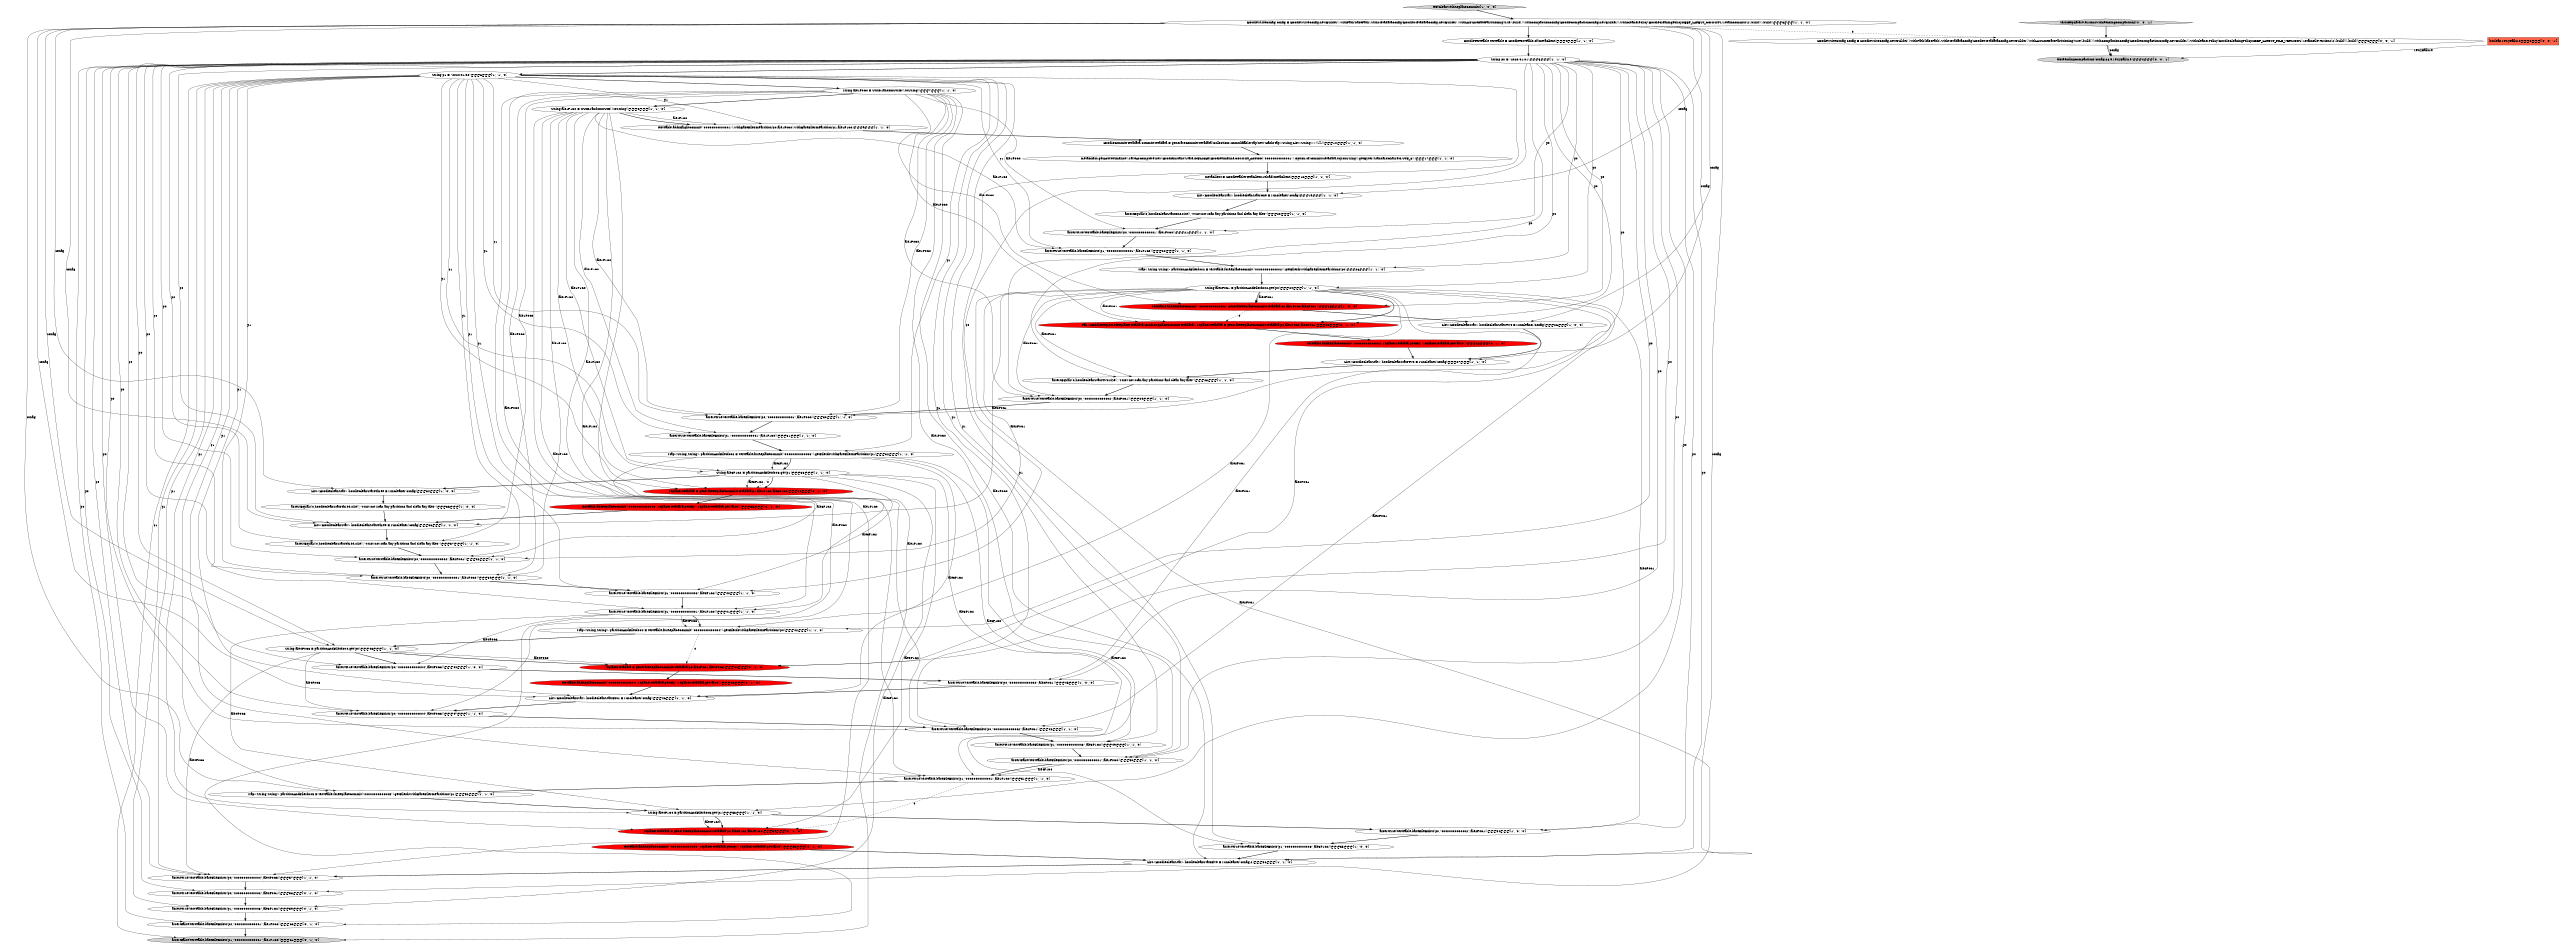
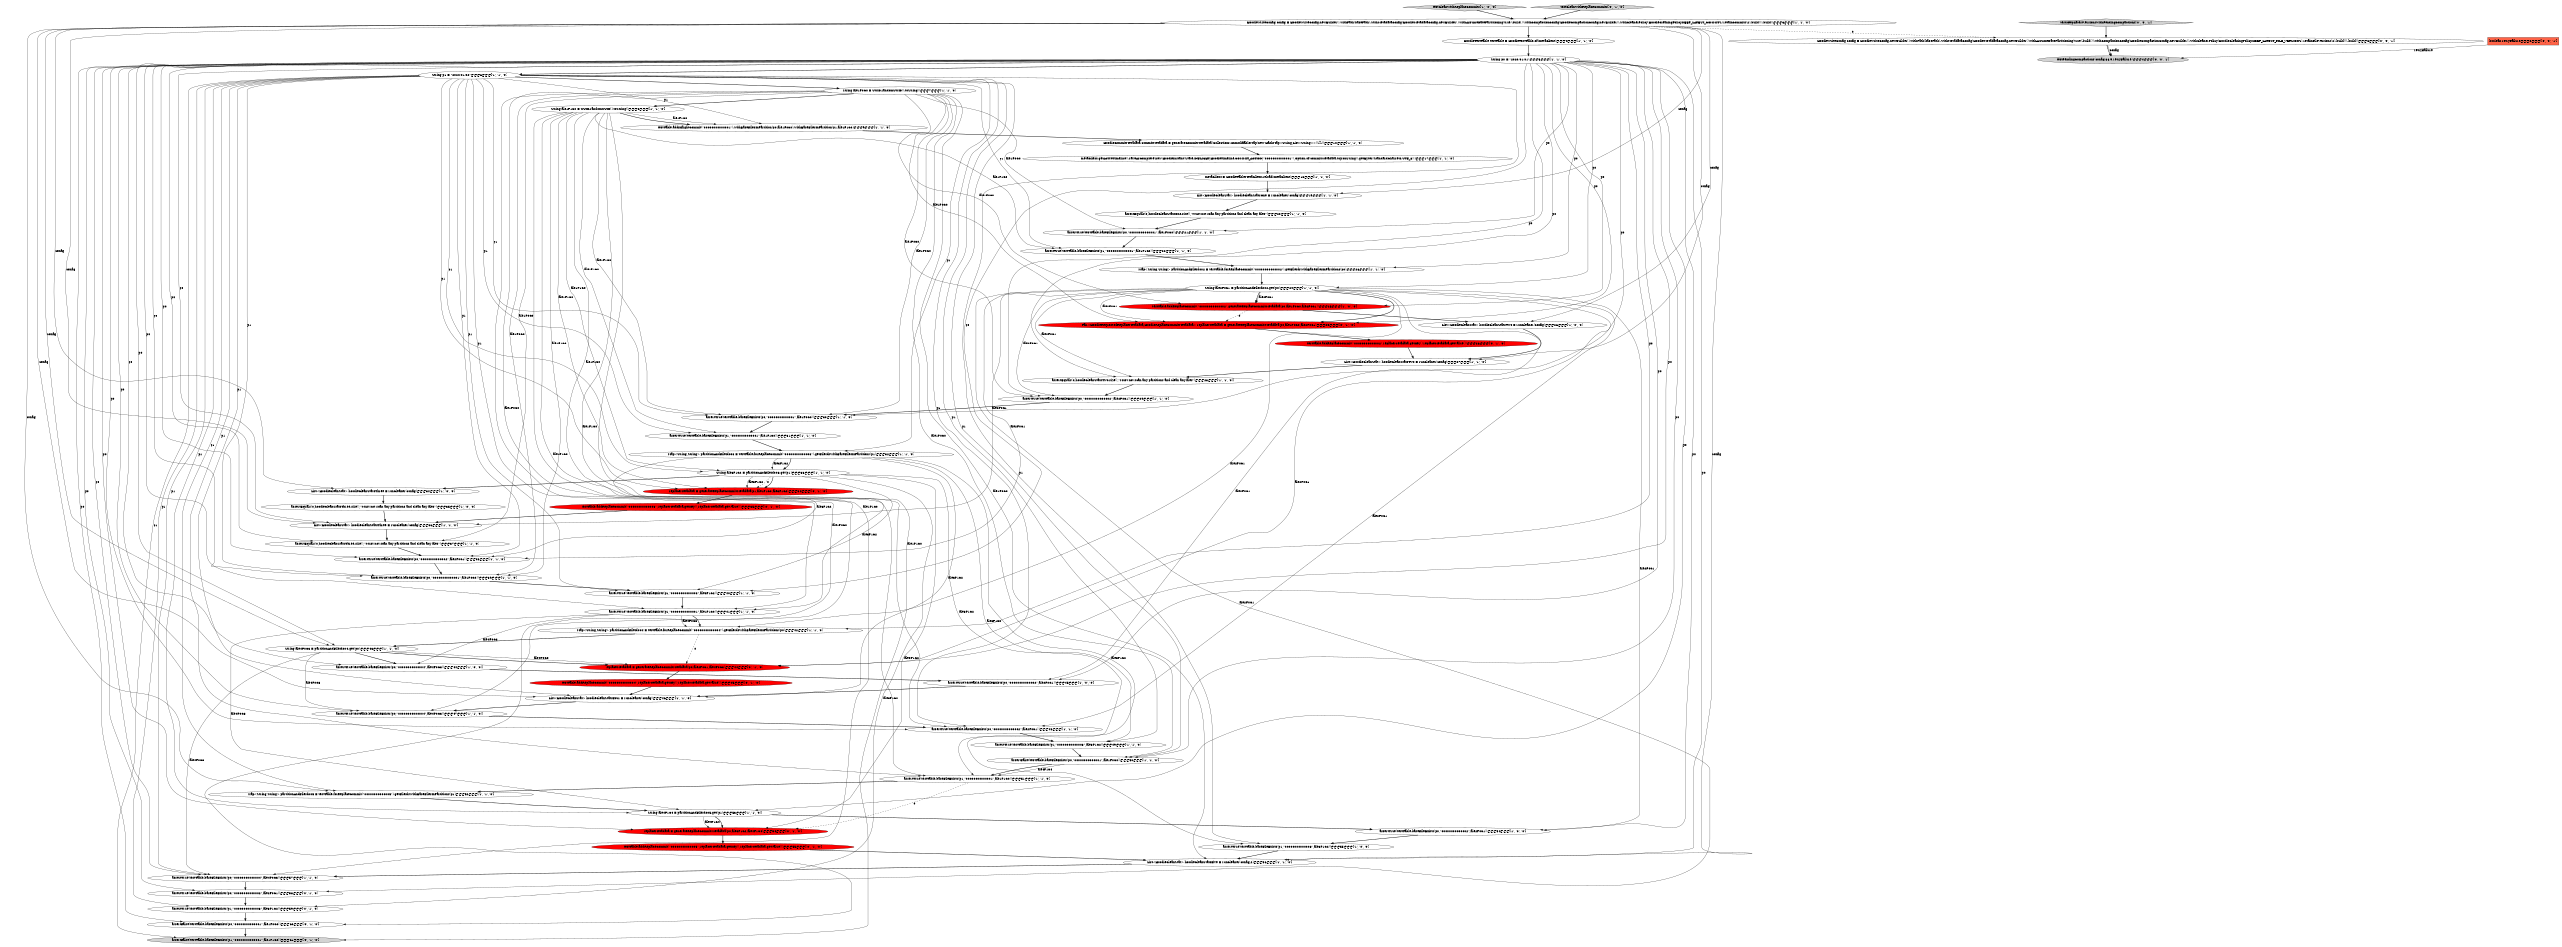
none -> (1592, 7)
